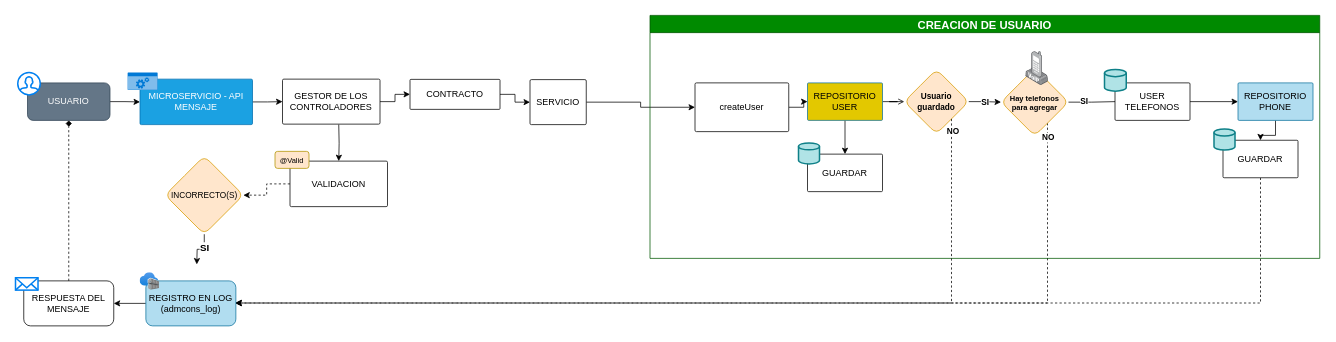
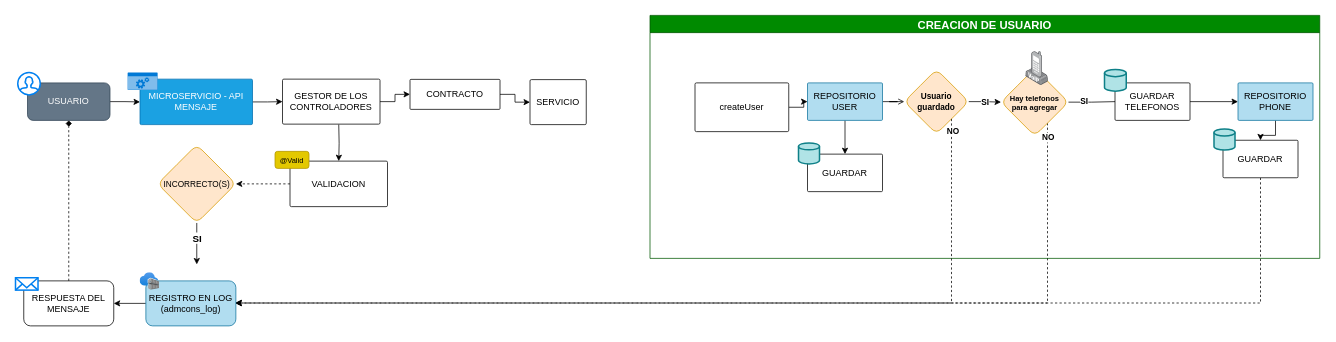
(845, 102) -> (845, 102)
(1152, 102) -> (1152, 102)
(662, 107) -> none
(292, 160) -> (292, 160)
(204, 195) -> (197, 184)
